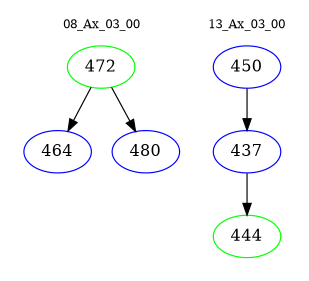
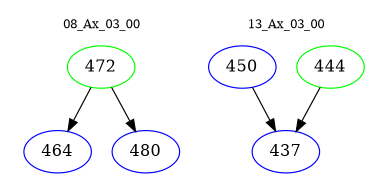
(247, 188) -> (311, 104)
